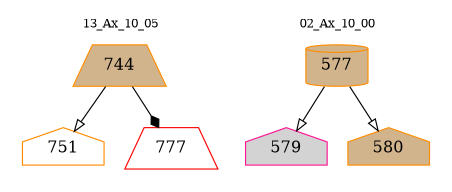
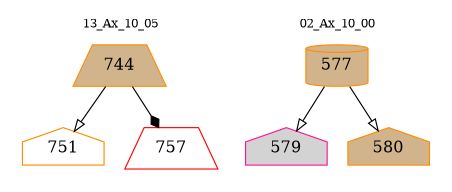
(171, 148) -> (171, 148)
